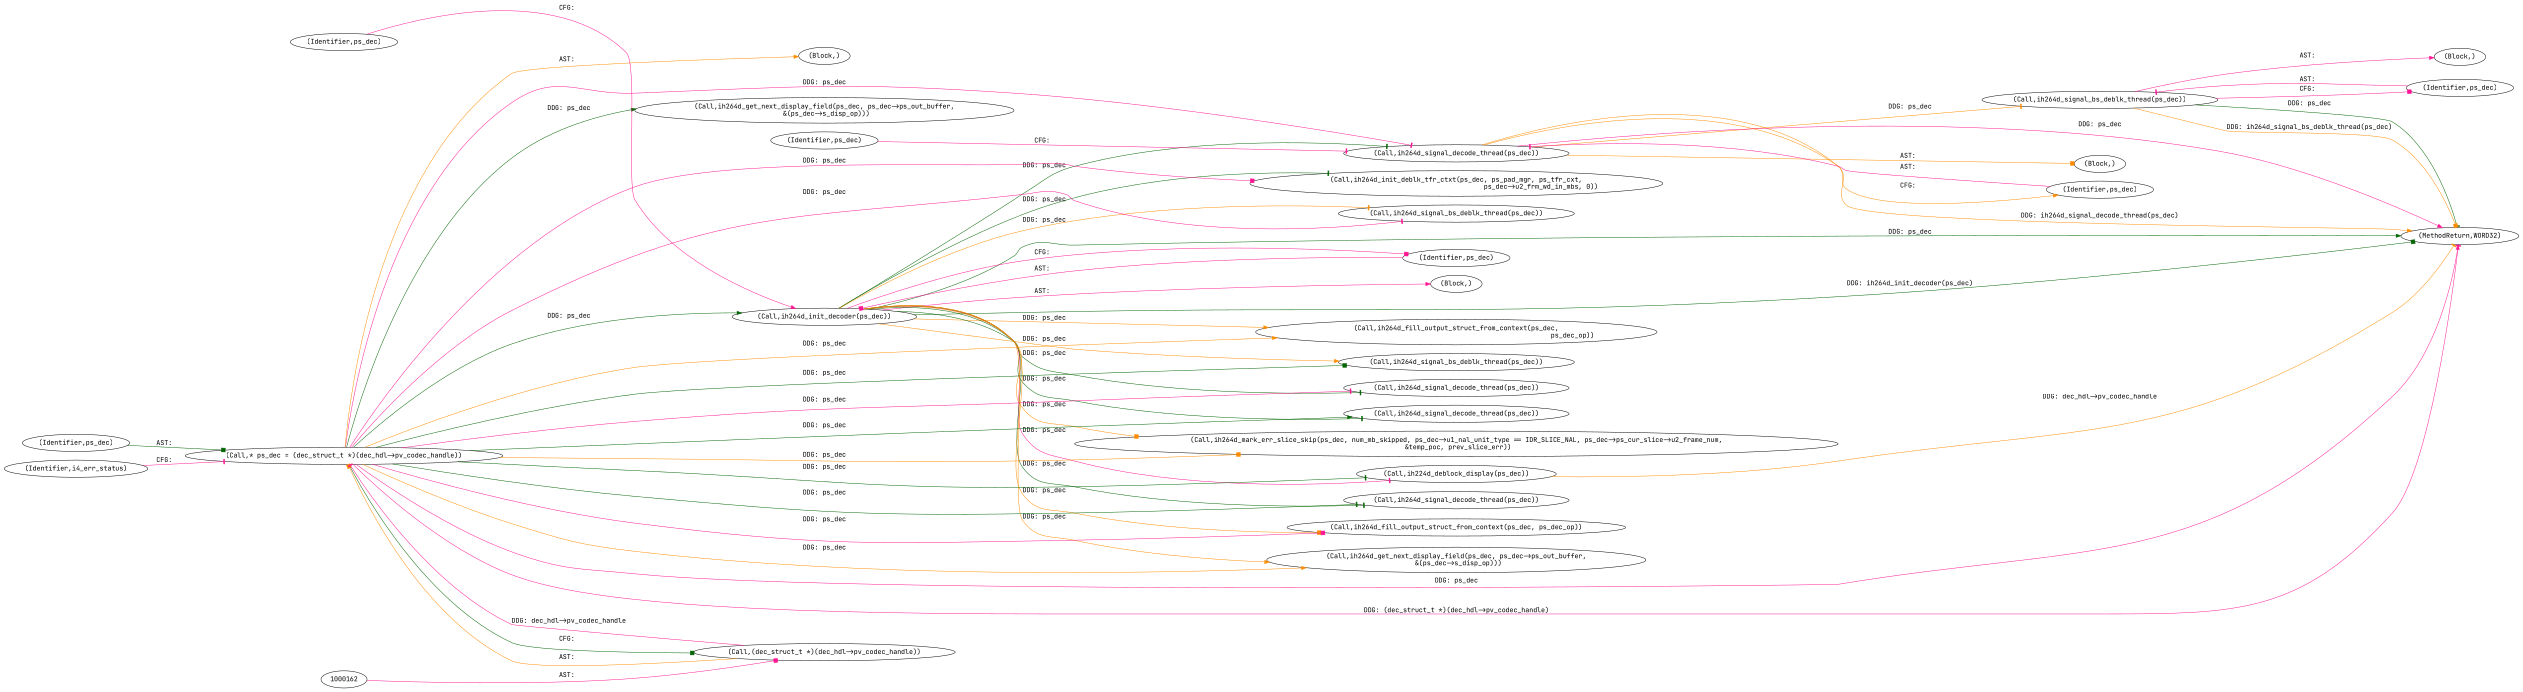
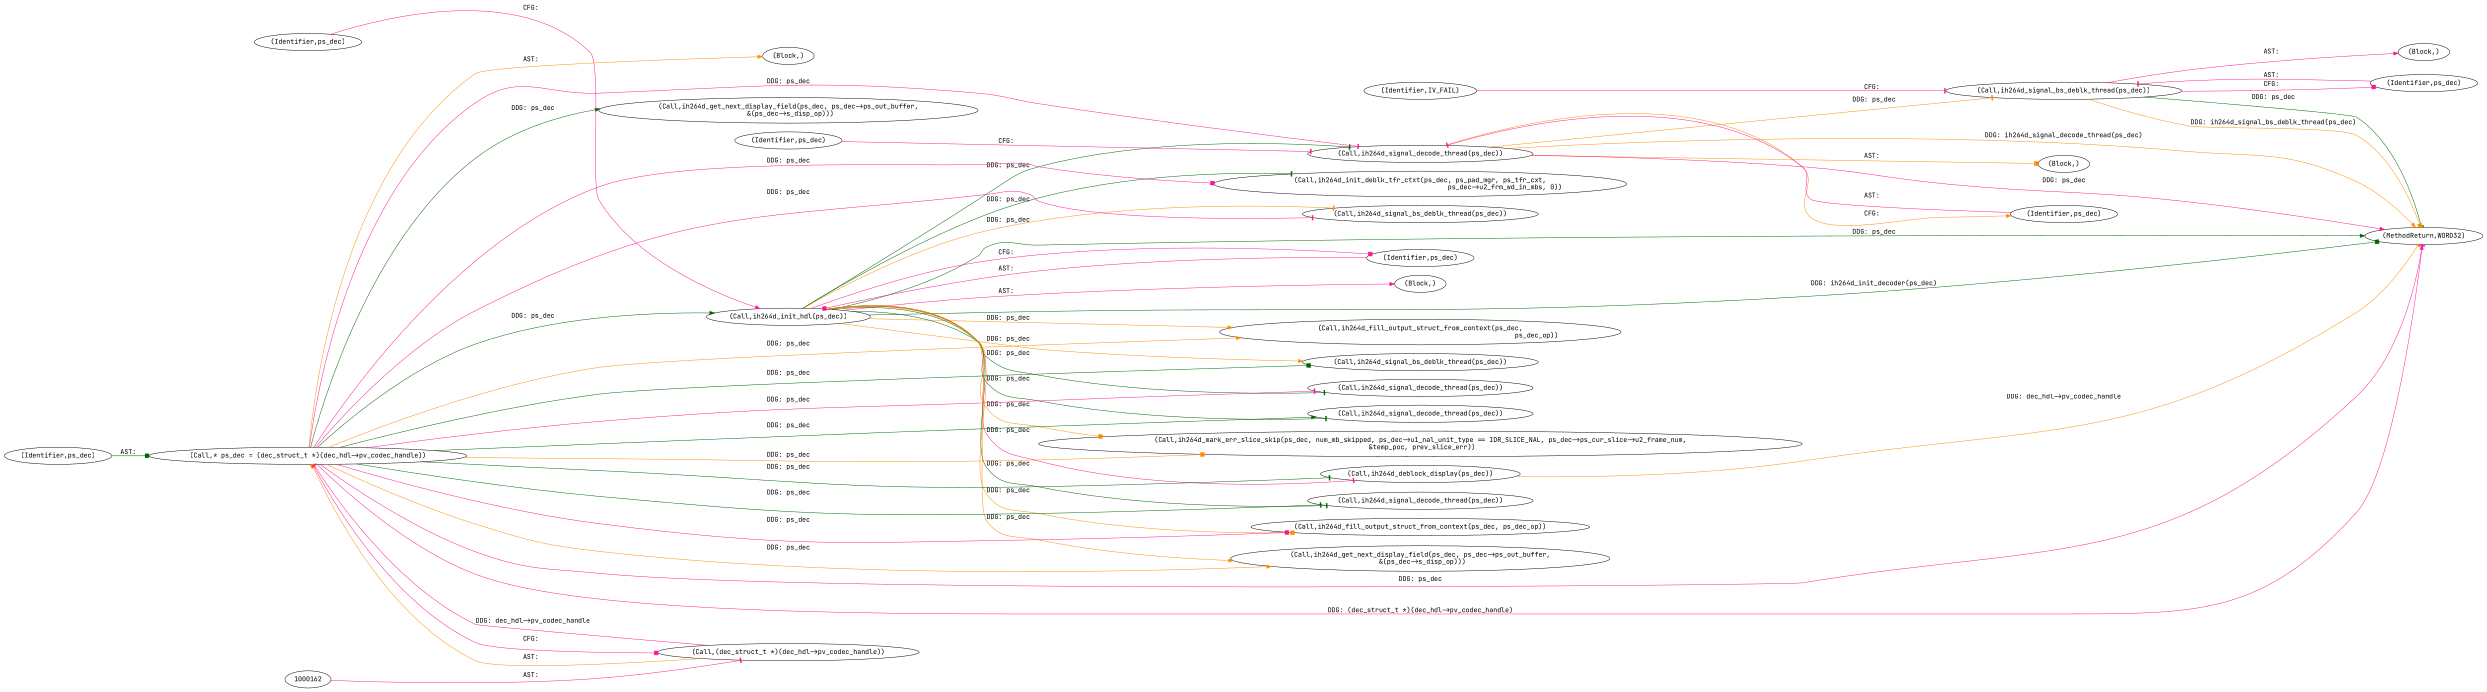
none -> (1420, 91)
(824, 317) -> (788, 317)
(76, 469) -> none
(1456, 474) -> (1420, 474)
(483, 626) -> (447, 626)
(570, 682) -> (536, 682)
